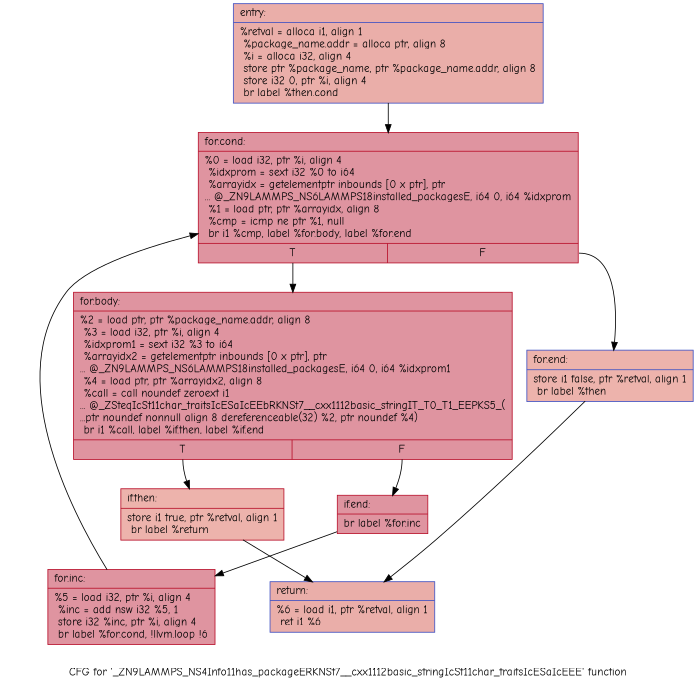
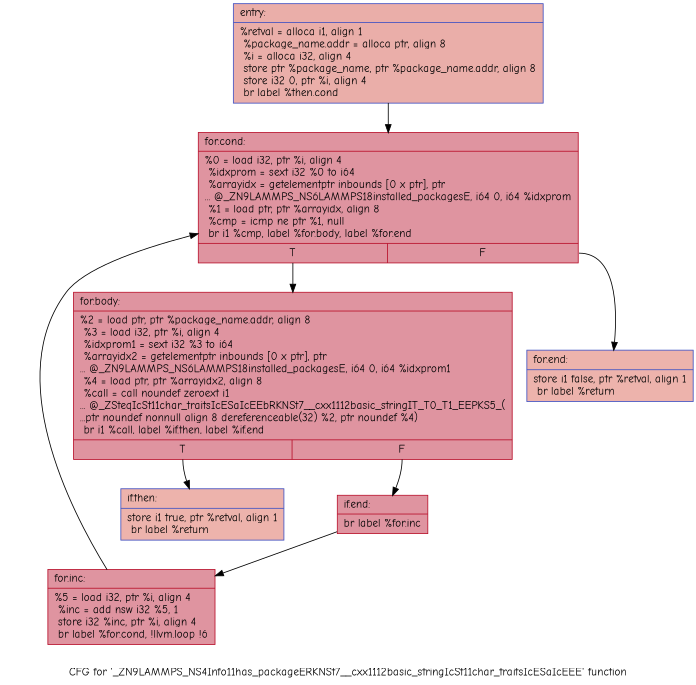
(570, 391) -> (574, 391)
(202, 514) -> (202, 514)
(352, 607) -> none
